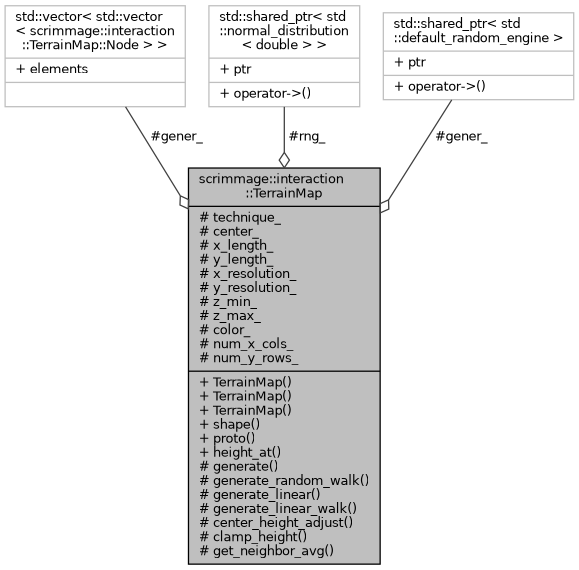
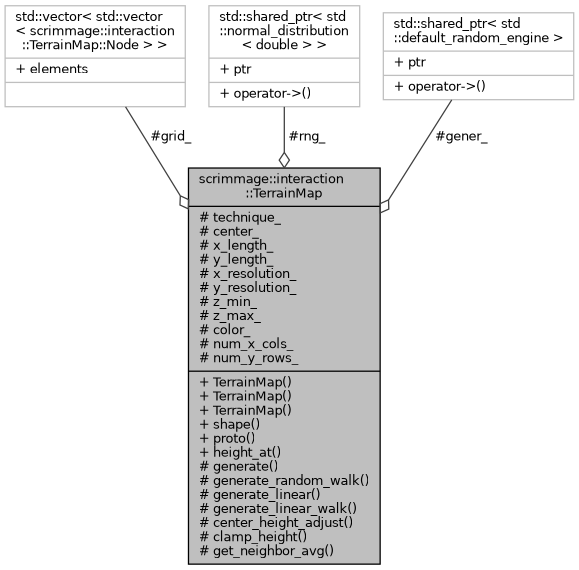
(175, 137) -> (169, 137)
